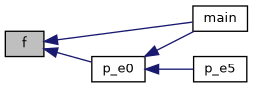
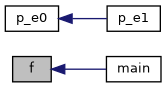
(175, 41) -> none
(74, 57) -> none
(220, 69) -> (134, 19)
